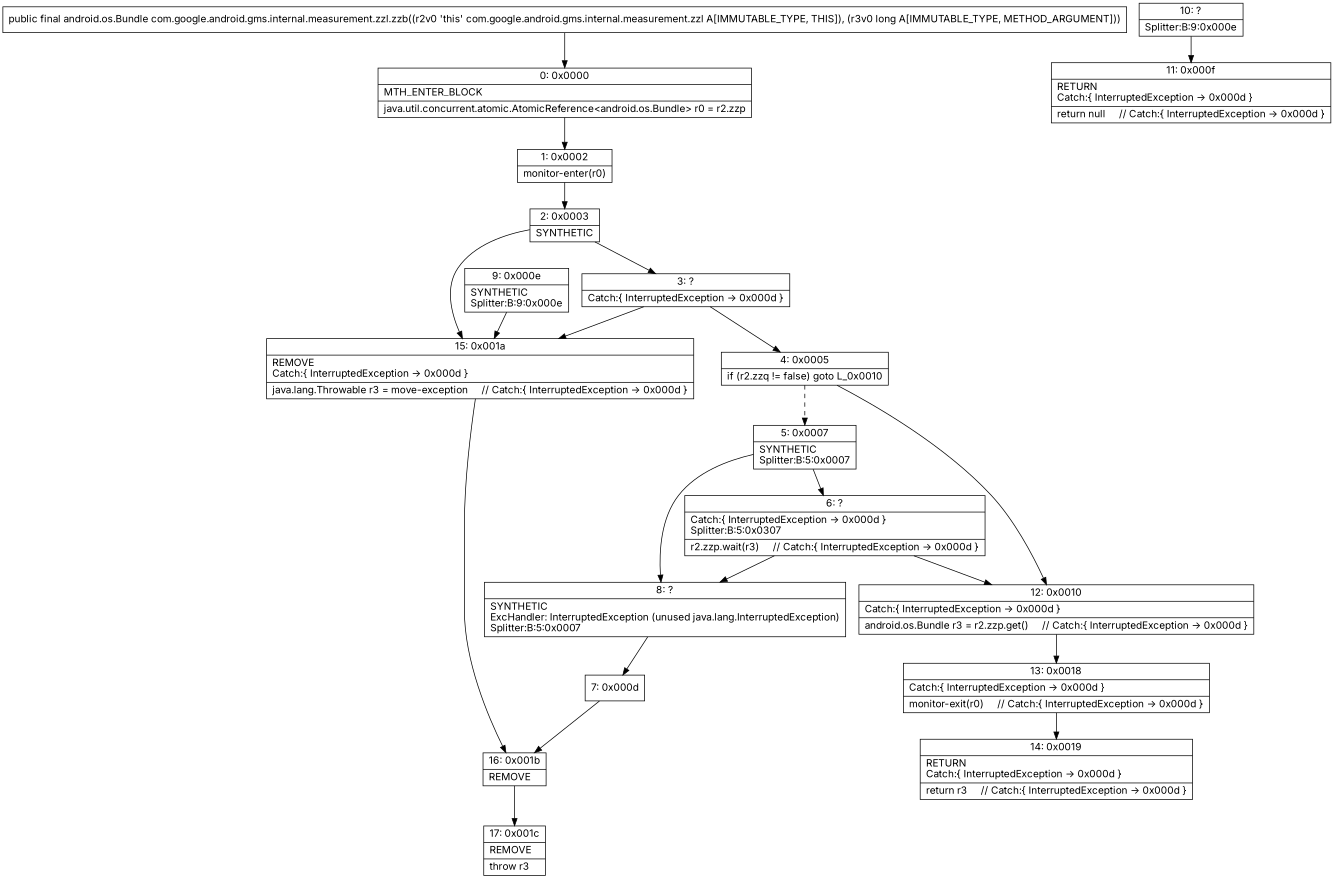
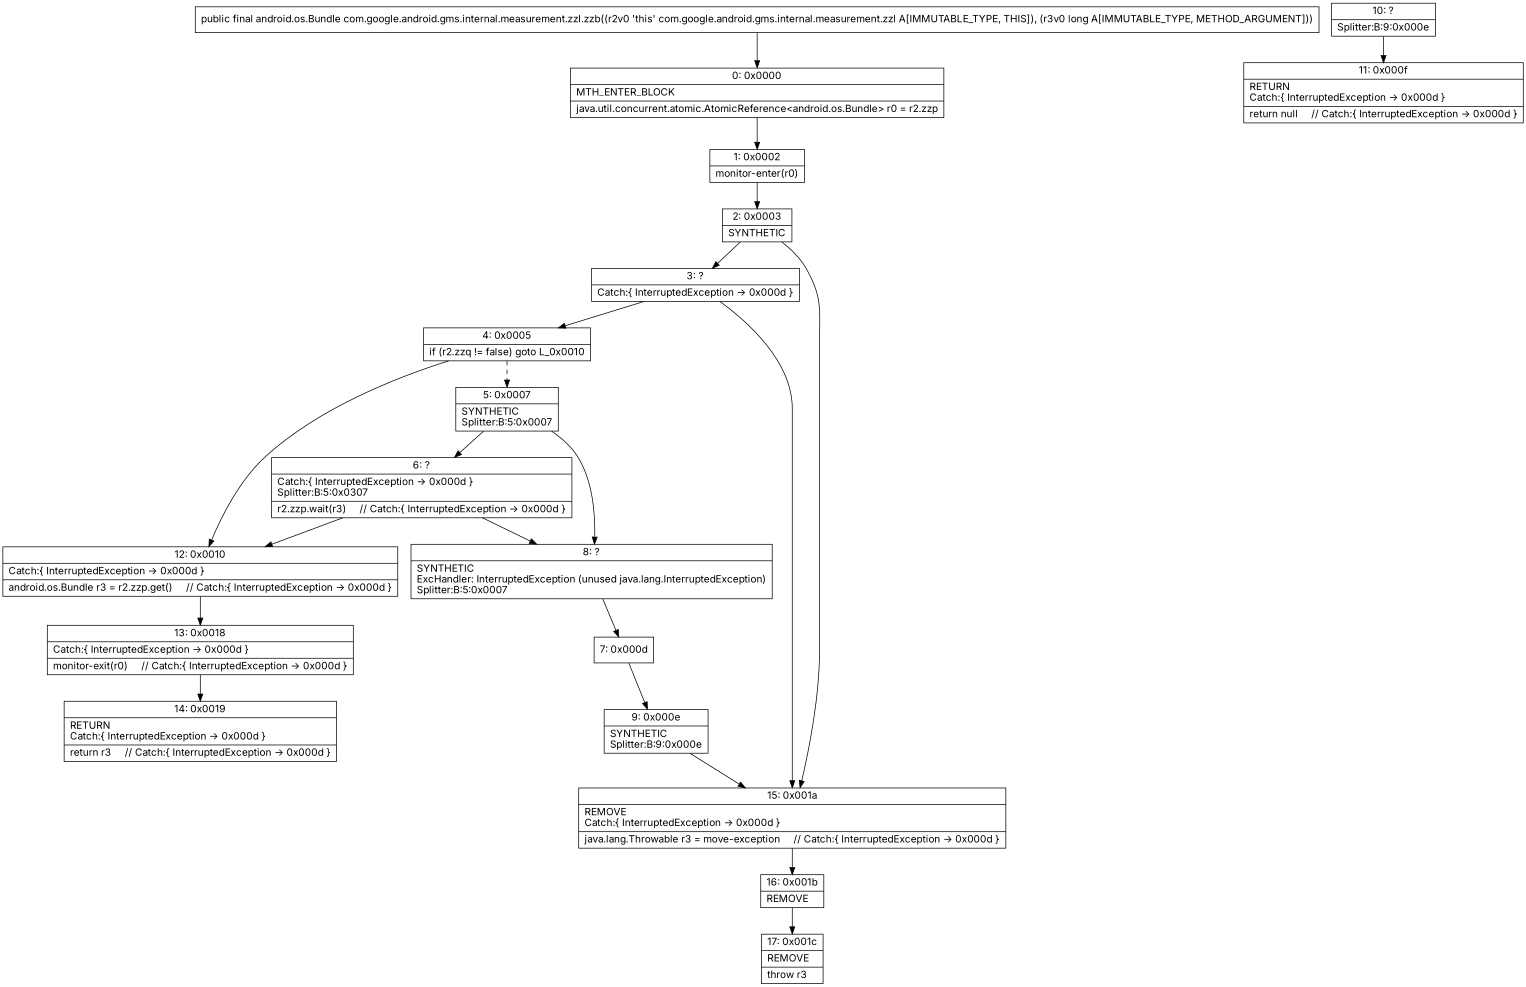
(570, 725) -> (637, 683)
